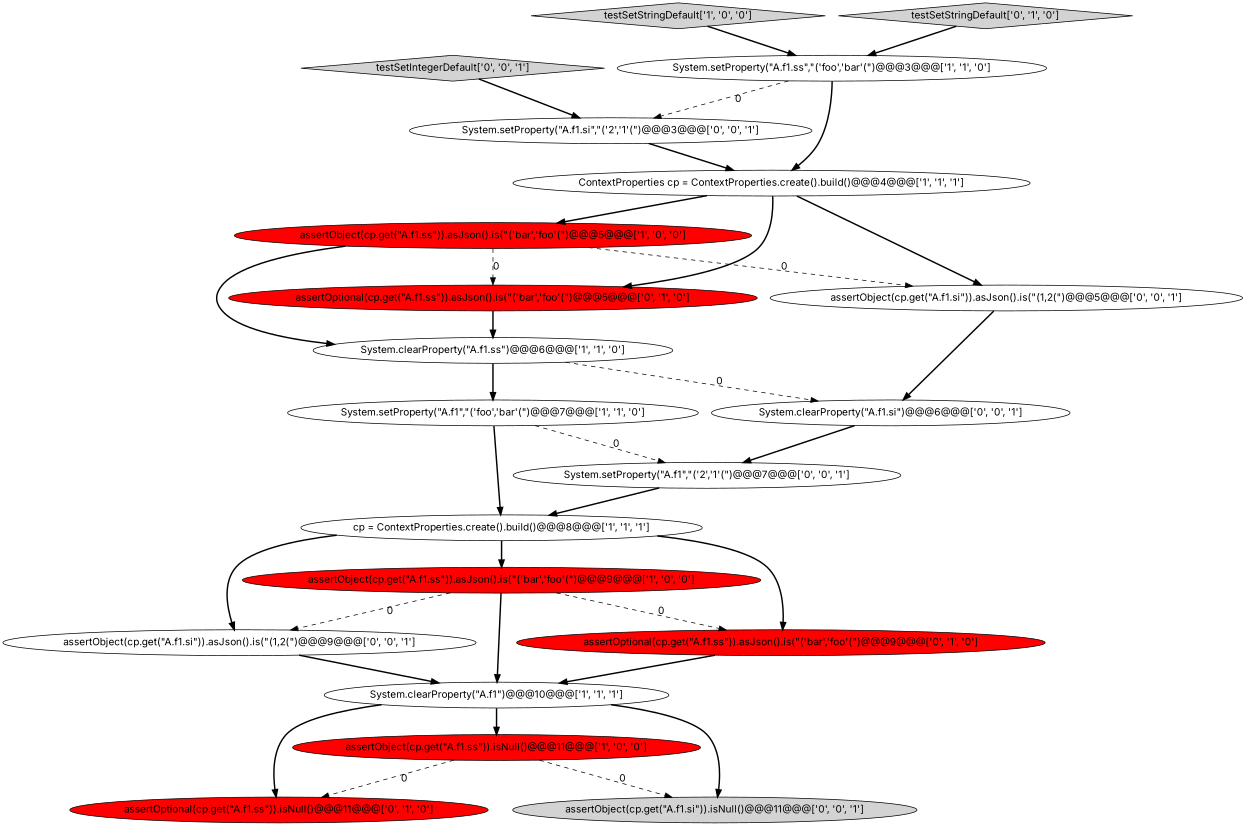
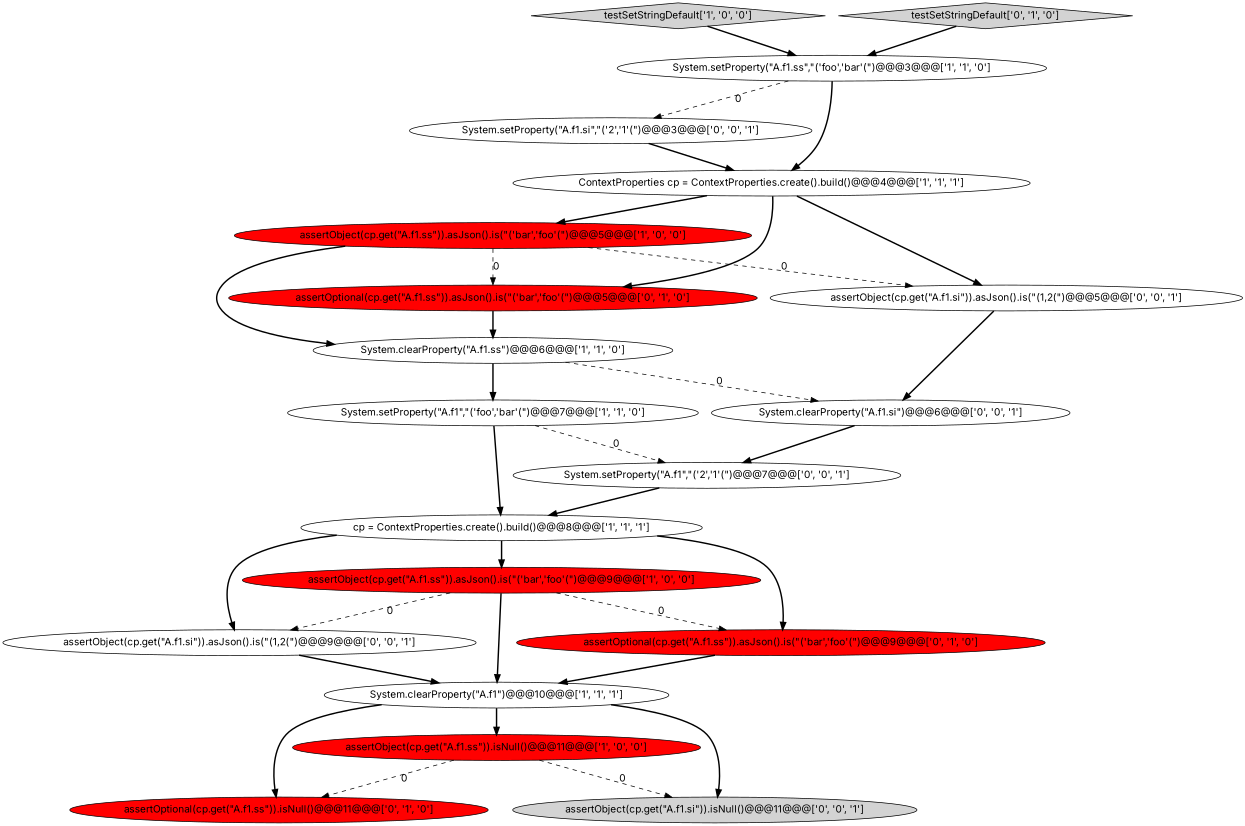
(453, 68) -> none
